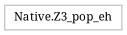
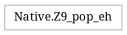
(63, 18) -> (63, 18)
